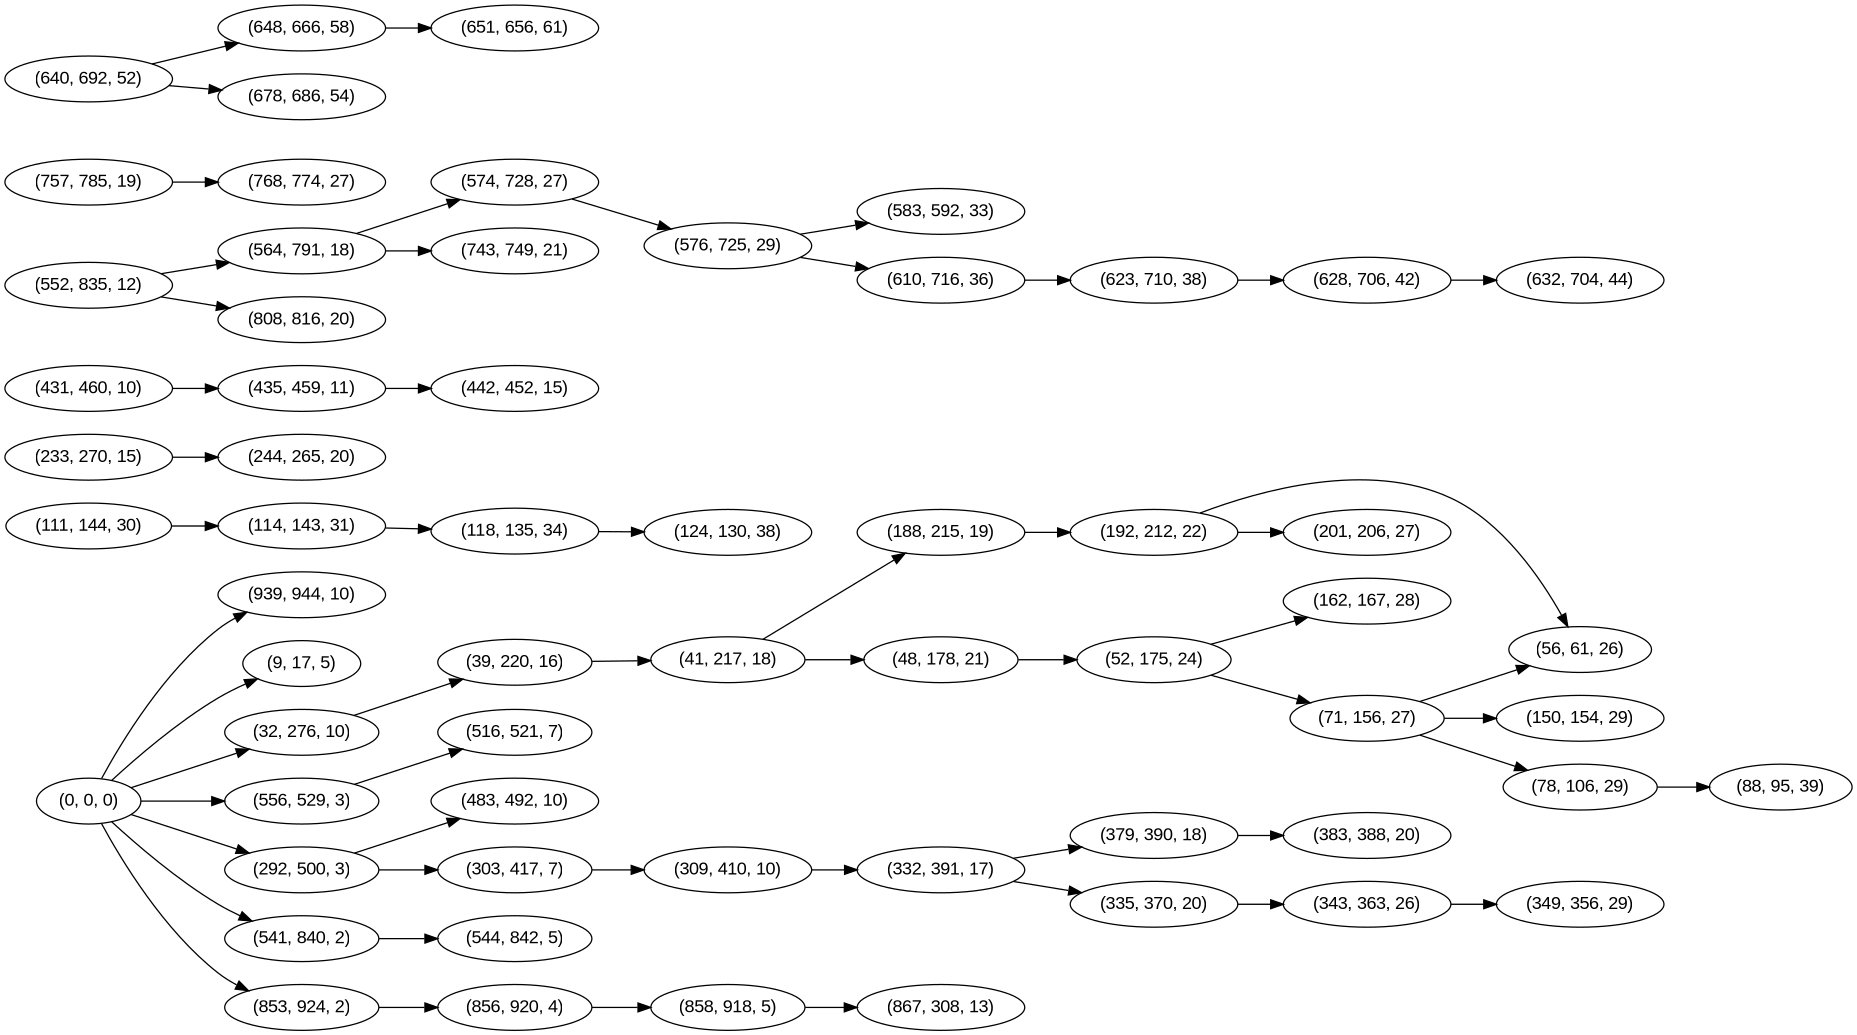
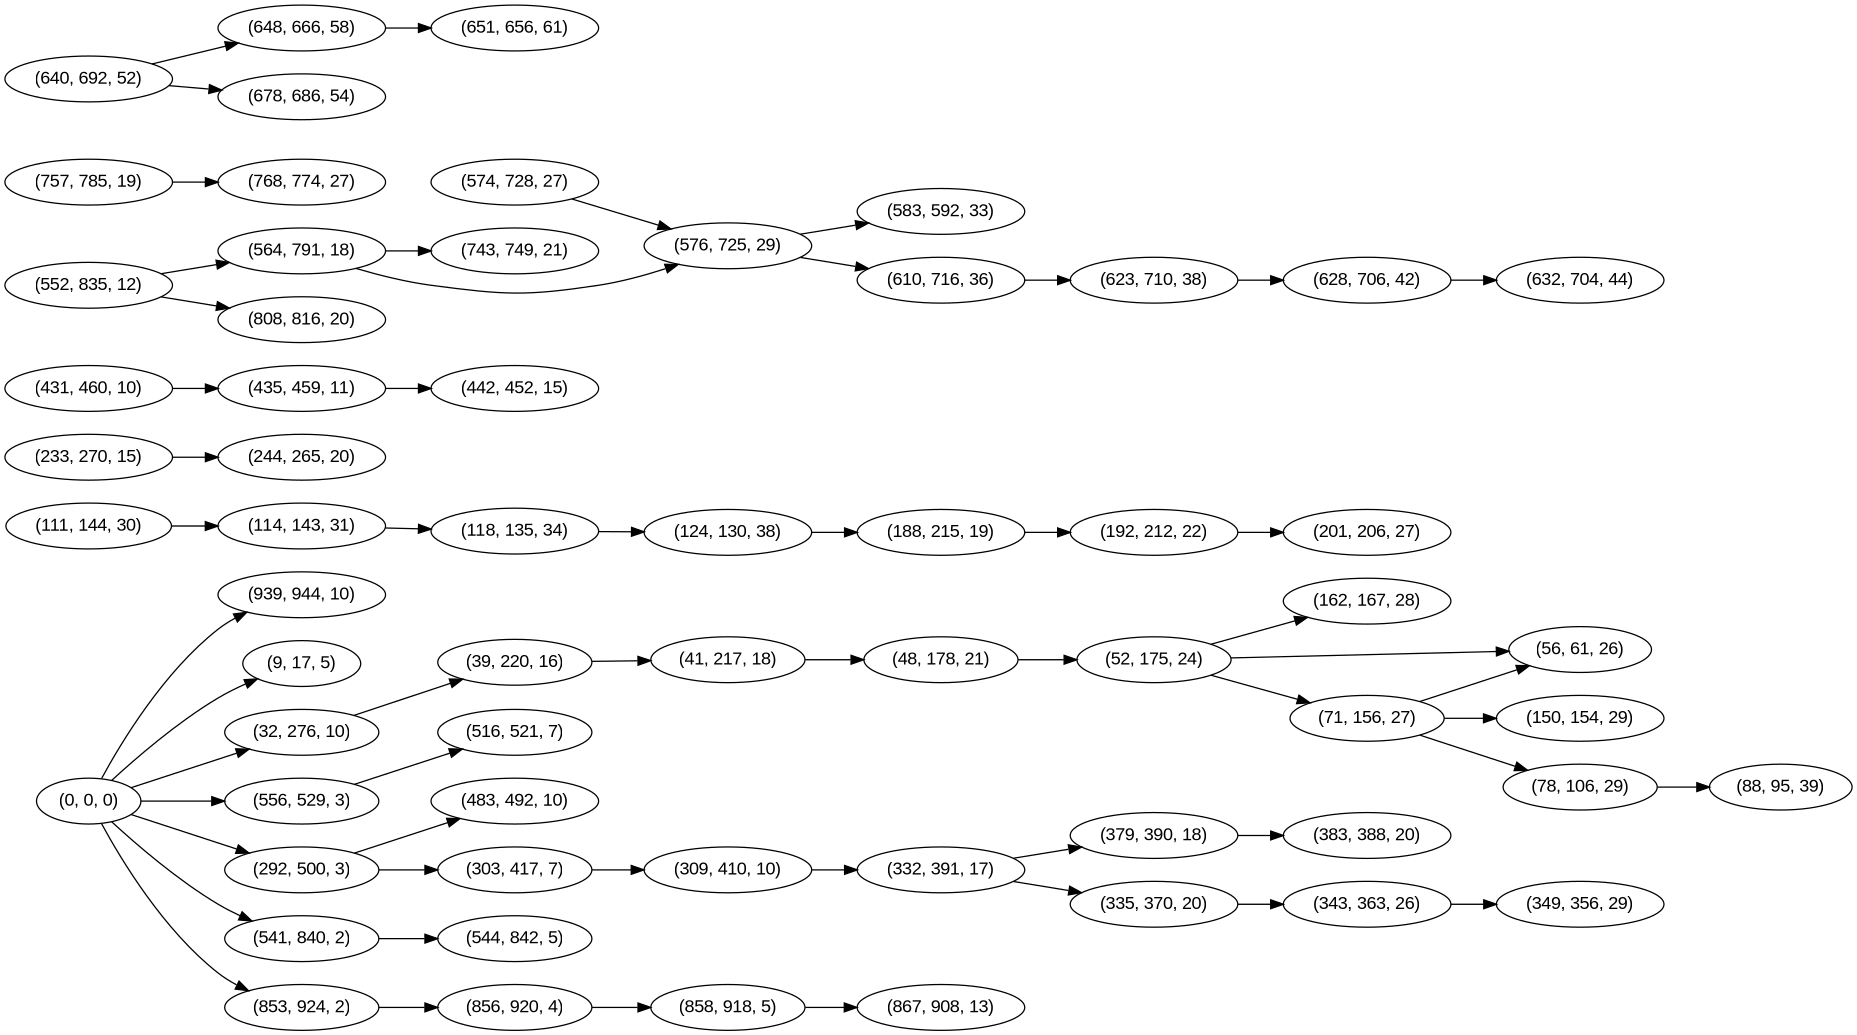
(402, 218) -> (511, 293)
(1406, 485) -> (1364, 655)
(829, 600) -> (828, 532)
(941, 1007) -> (941, 1007)
